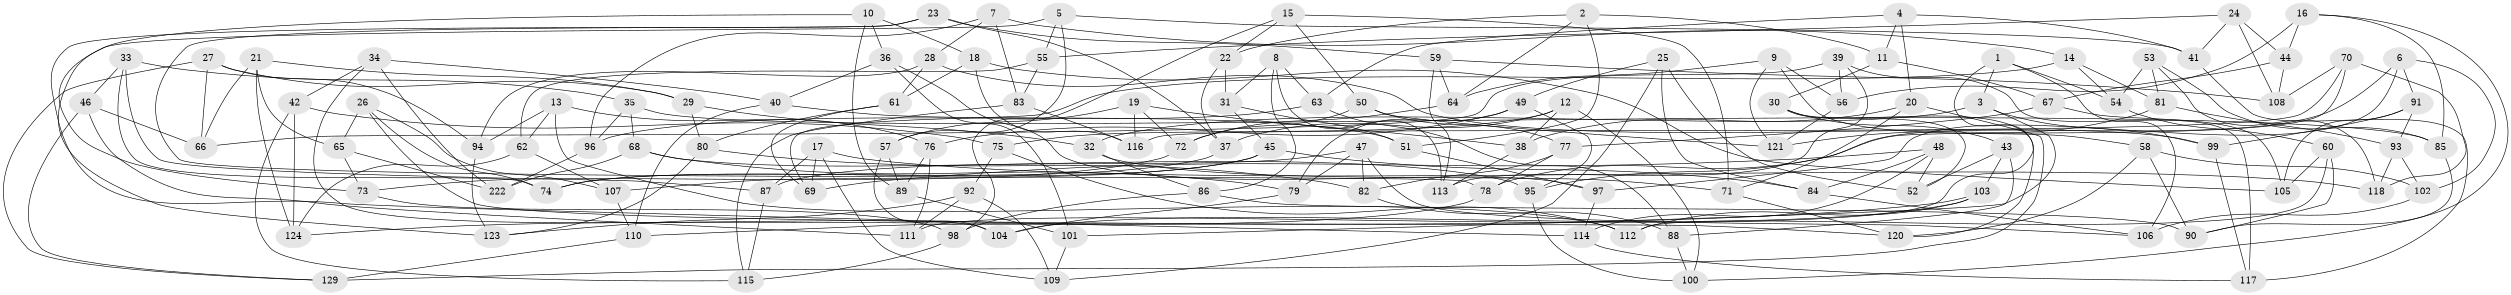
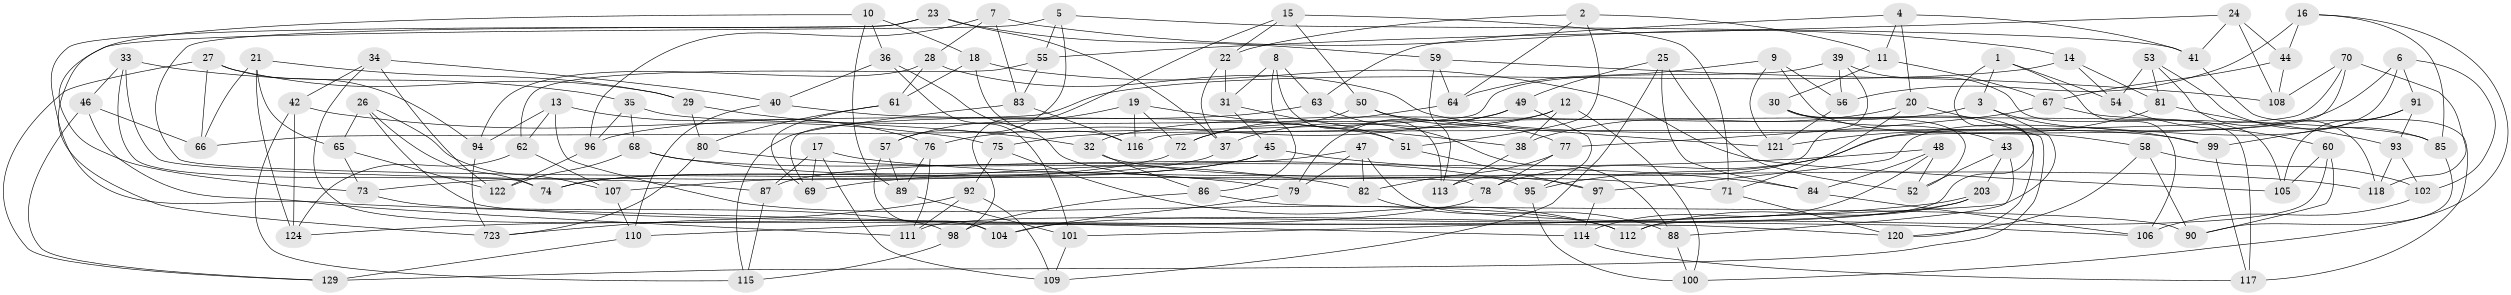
(498, 192) -> (498, 192)
(1982, 192) -> (1982, 192)
(492, 237) -> (492, 237)
